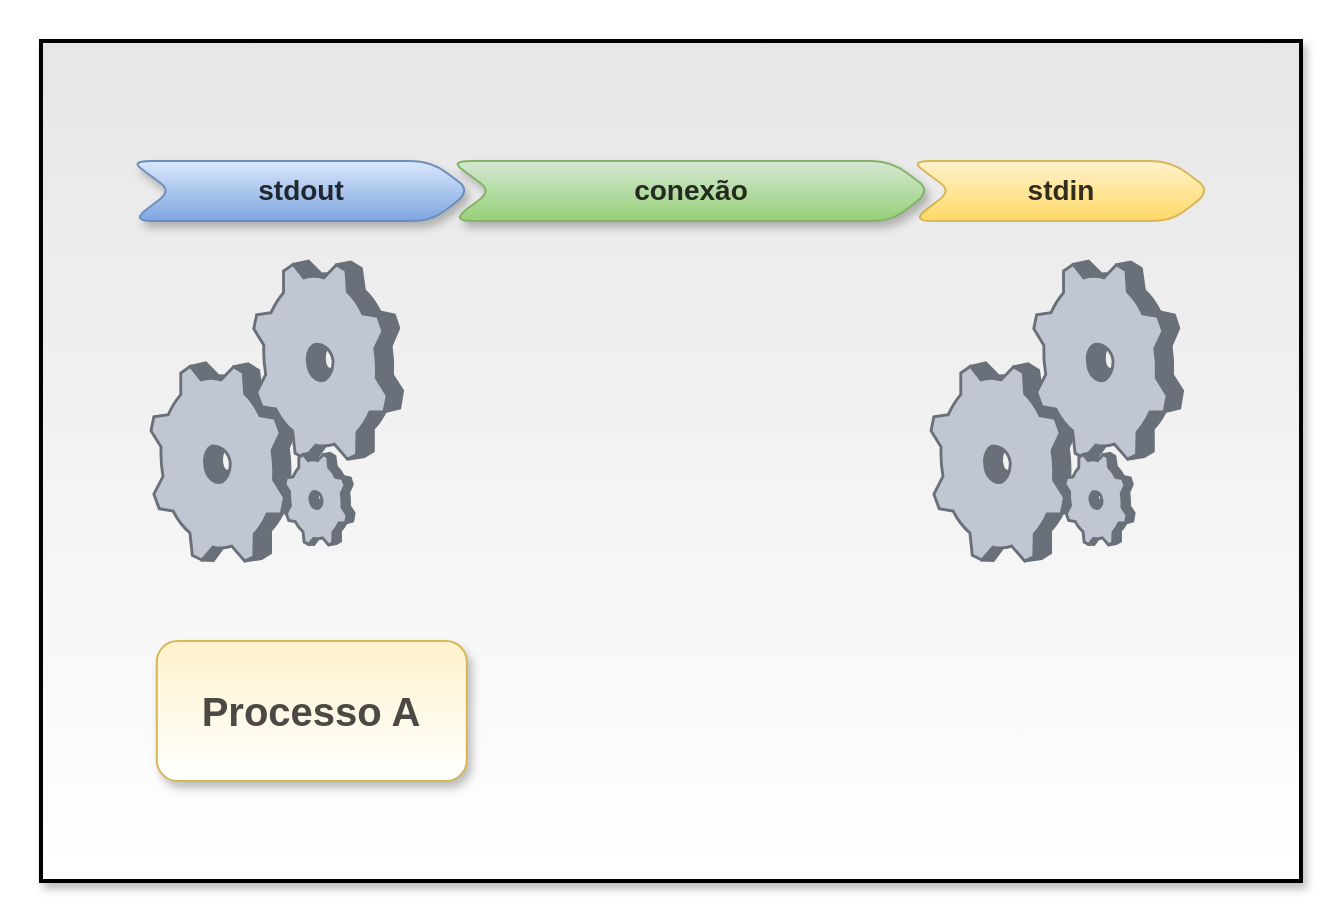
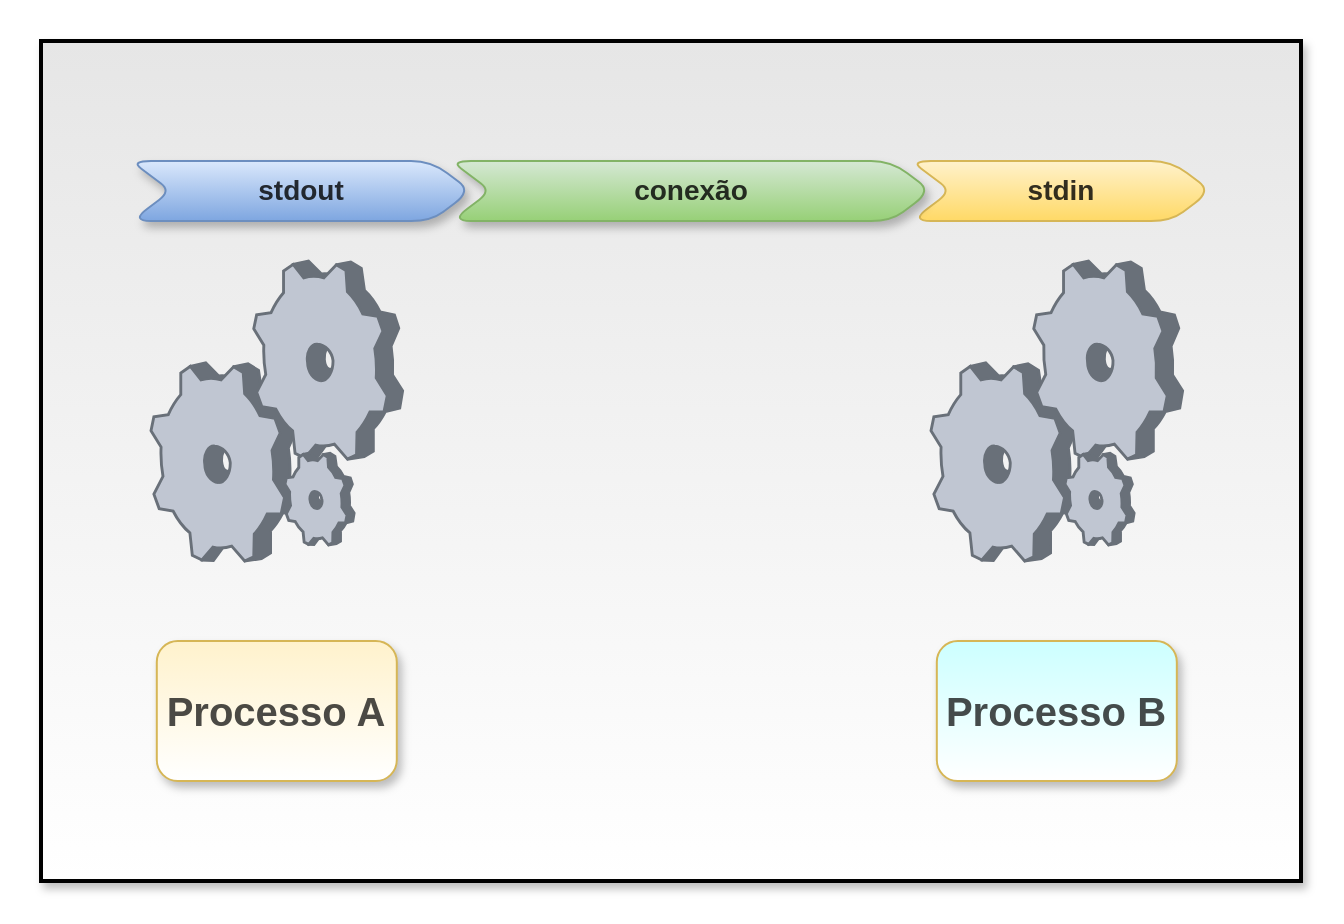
(312, 711) -> (277, 711)
none -> (1057, 711)
